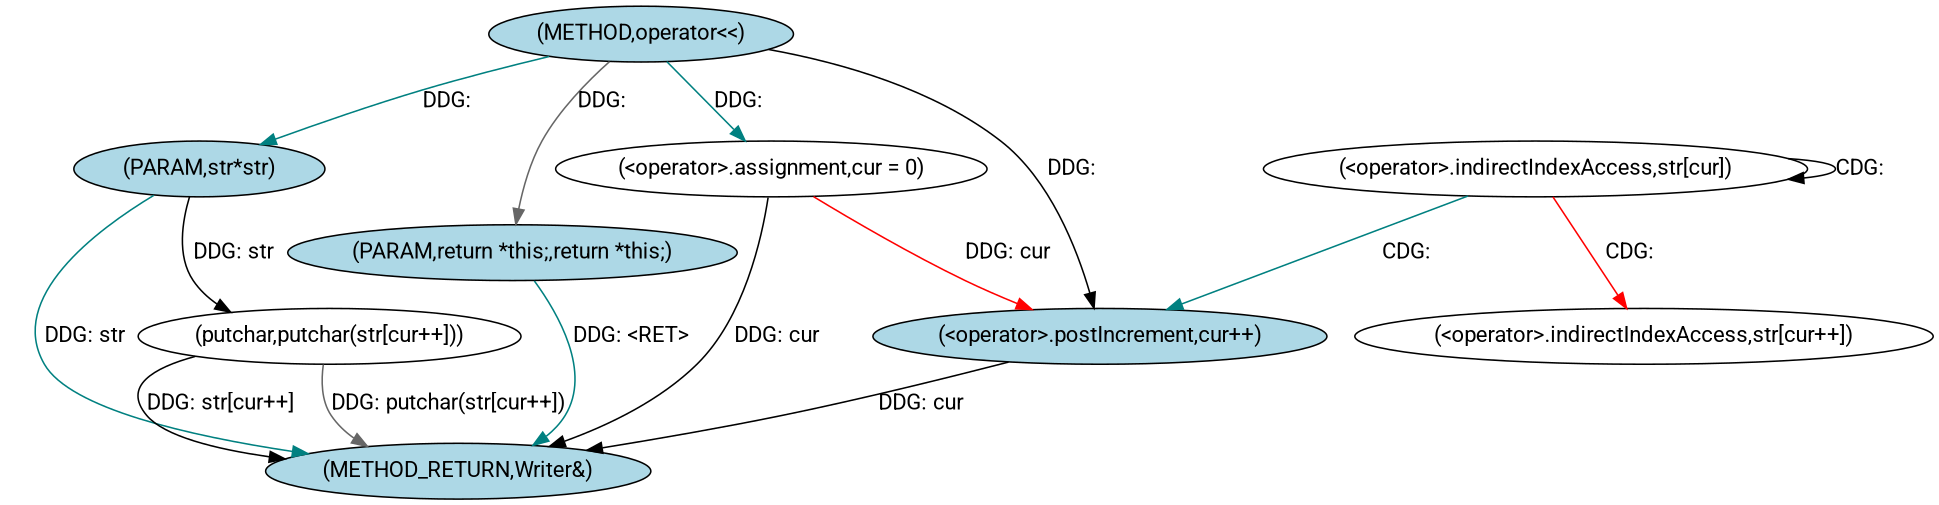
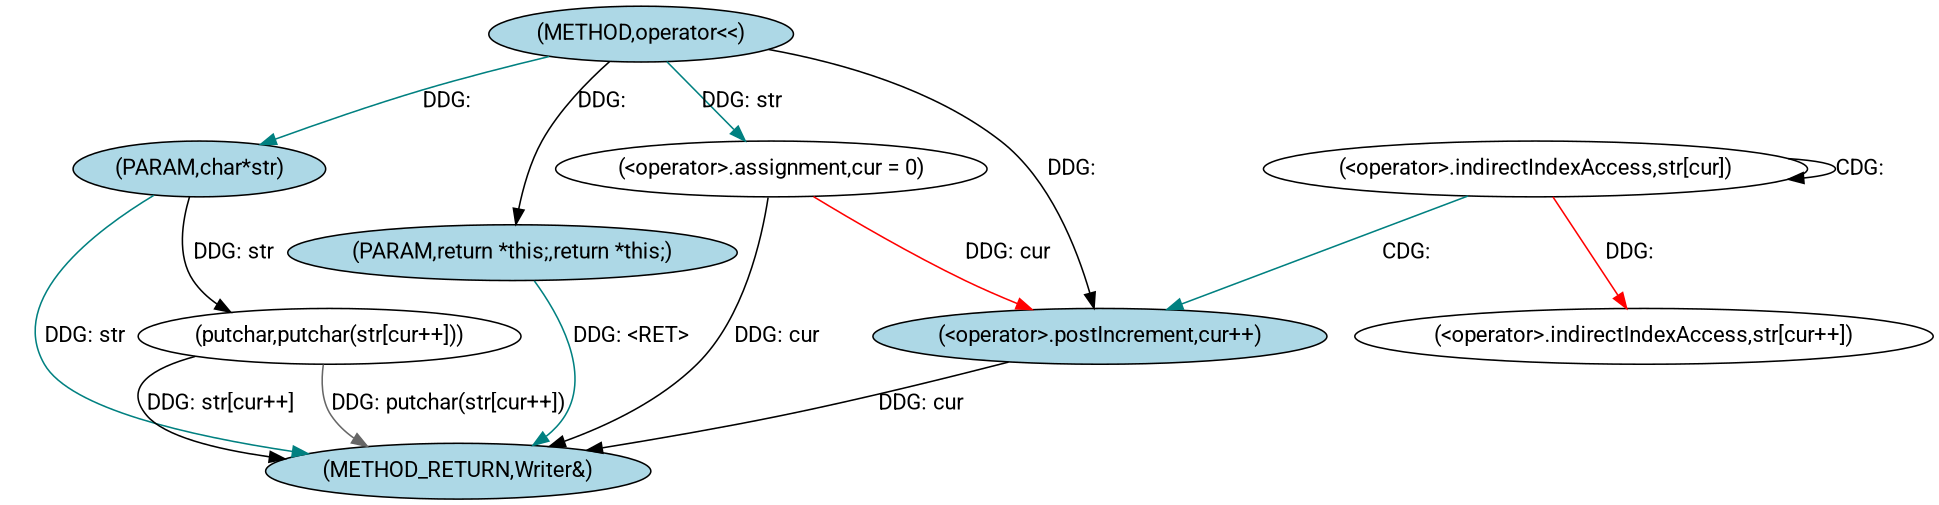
(742, 102) -> (742, 102)
(551, 127) -> (551, 127)
(199, 169) -> (199, 169)
(1633, 253) -> (1633, 253)
